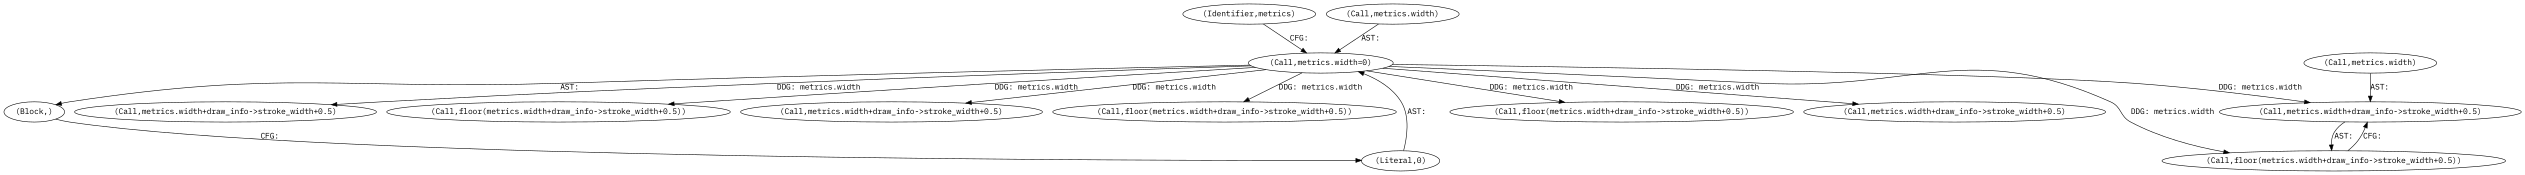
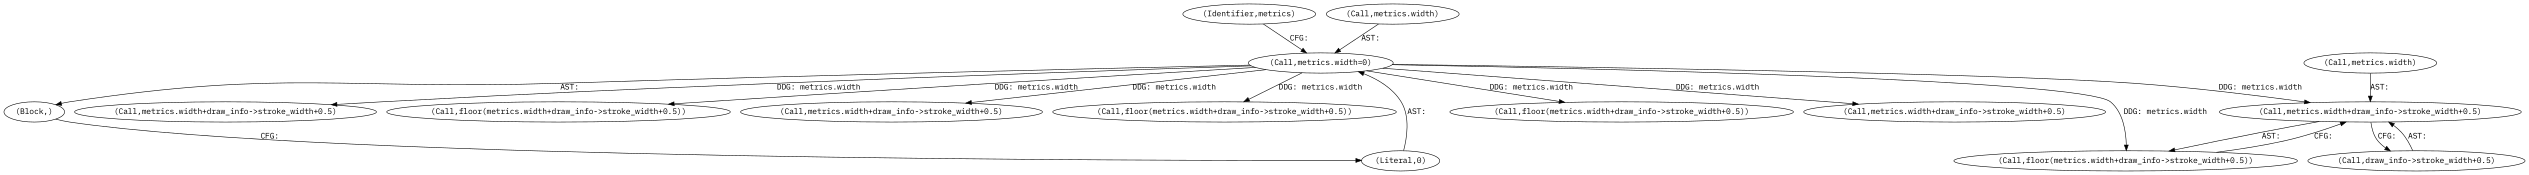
none -> (2416, 161)
